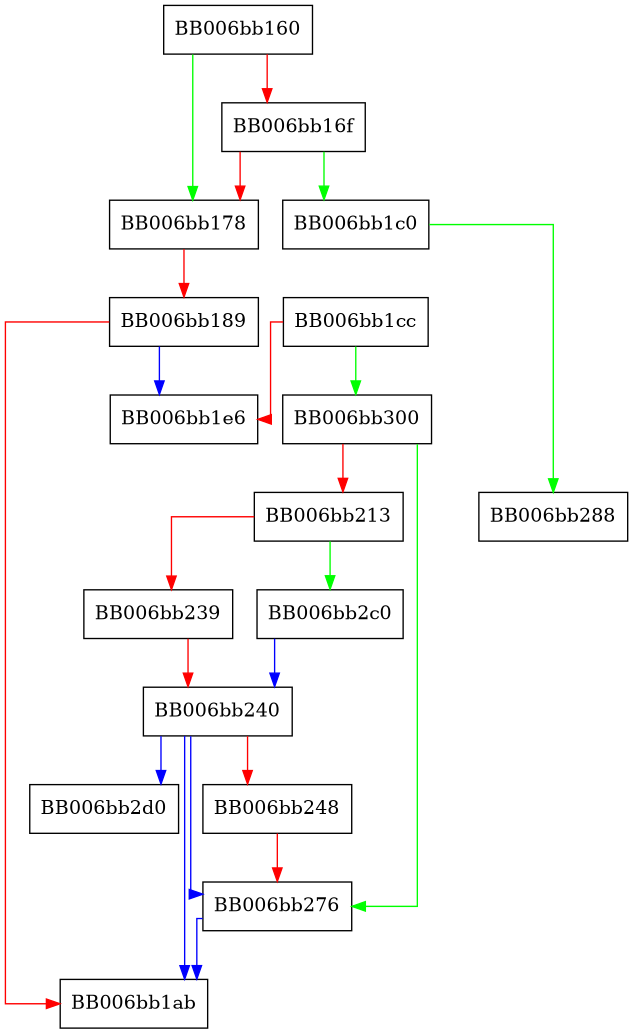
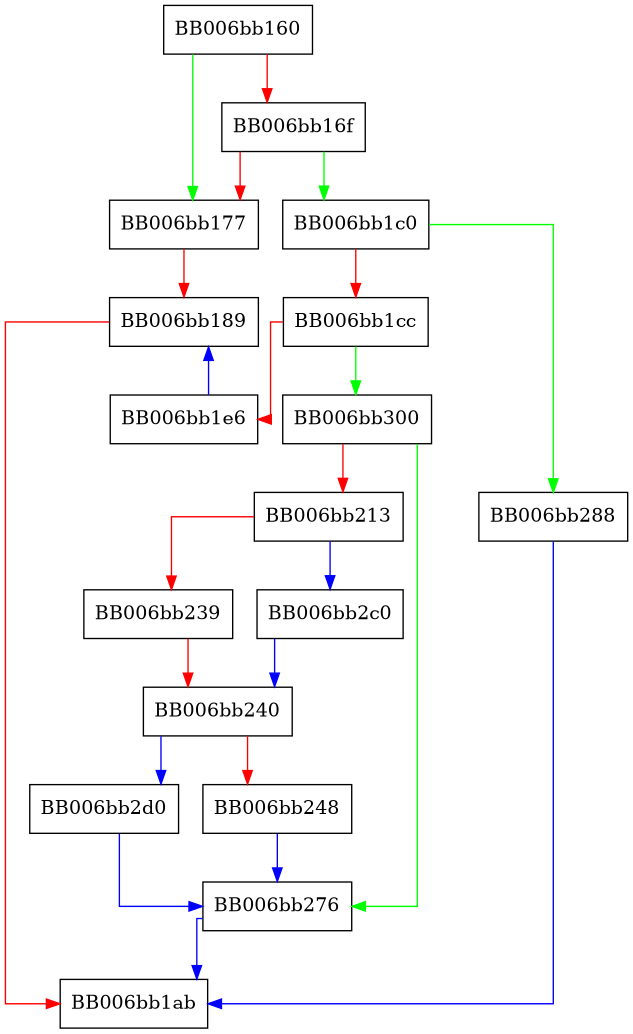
(184, 225) -> (184, 225)
none -> (356, 266)
(159, 364) -> (209, 378)
(330, 559) -> (330, 559)
(191, 816) -> (119, 905)
(277, 851) -> (277, 851)
(185, 903) -> (553, 939)
